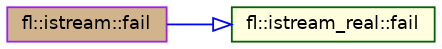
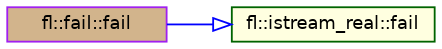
(87, 24) -> (87, 24)
